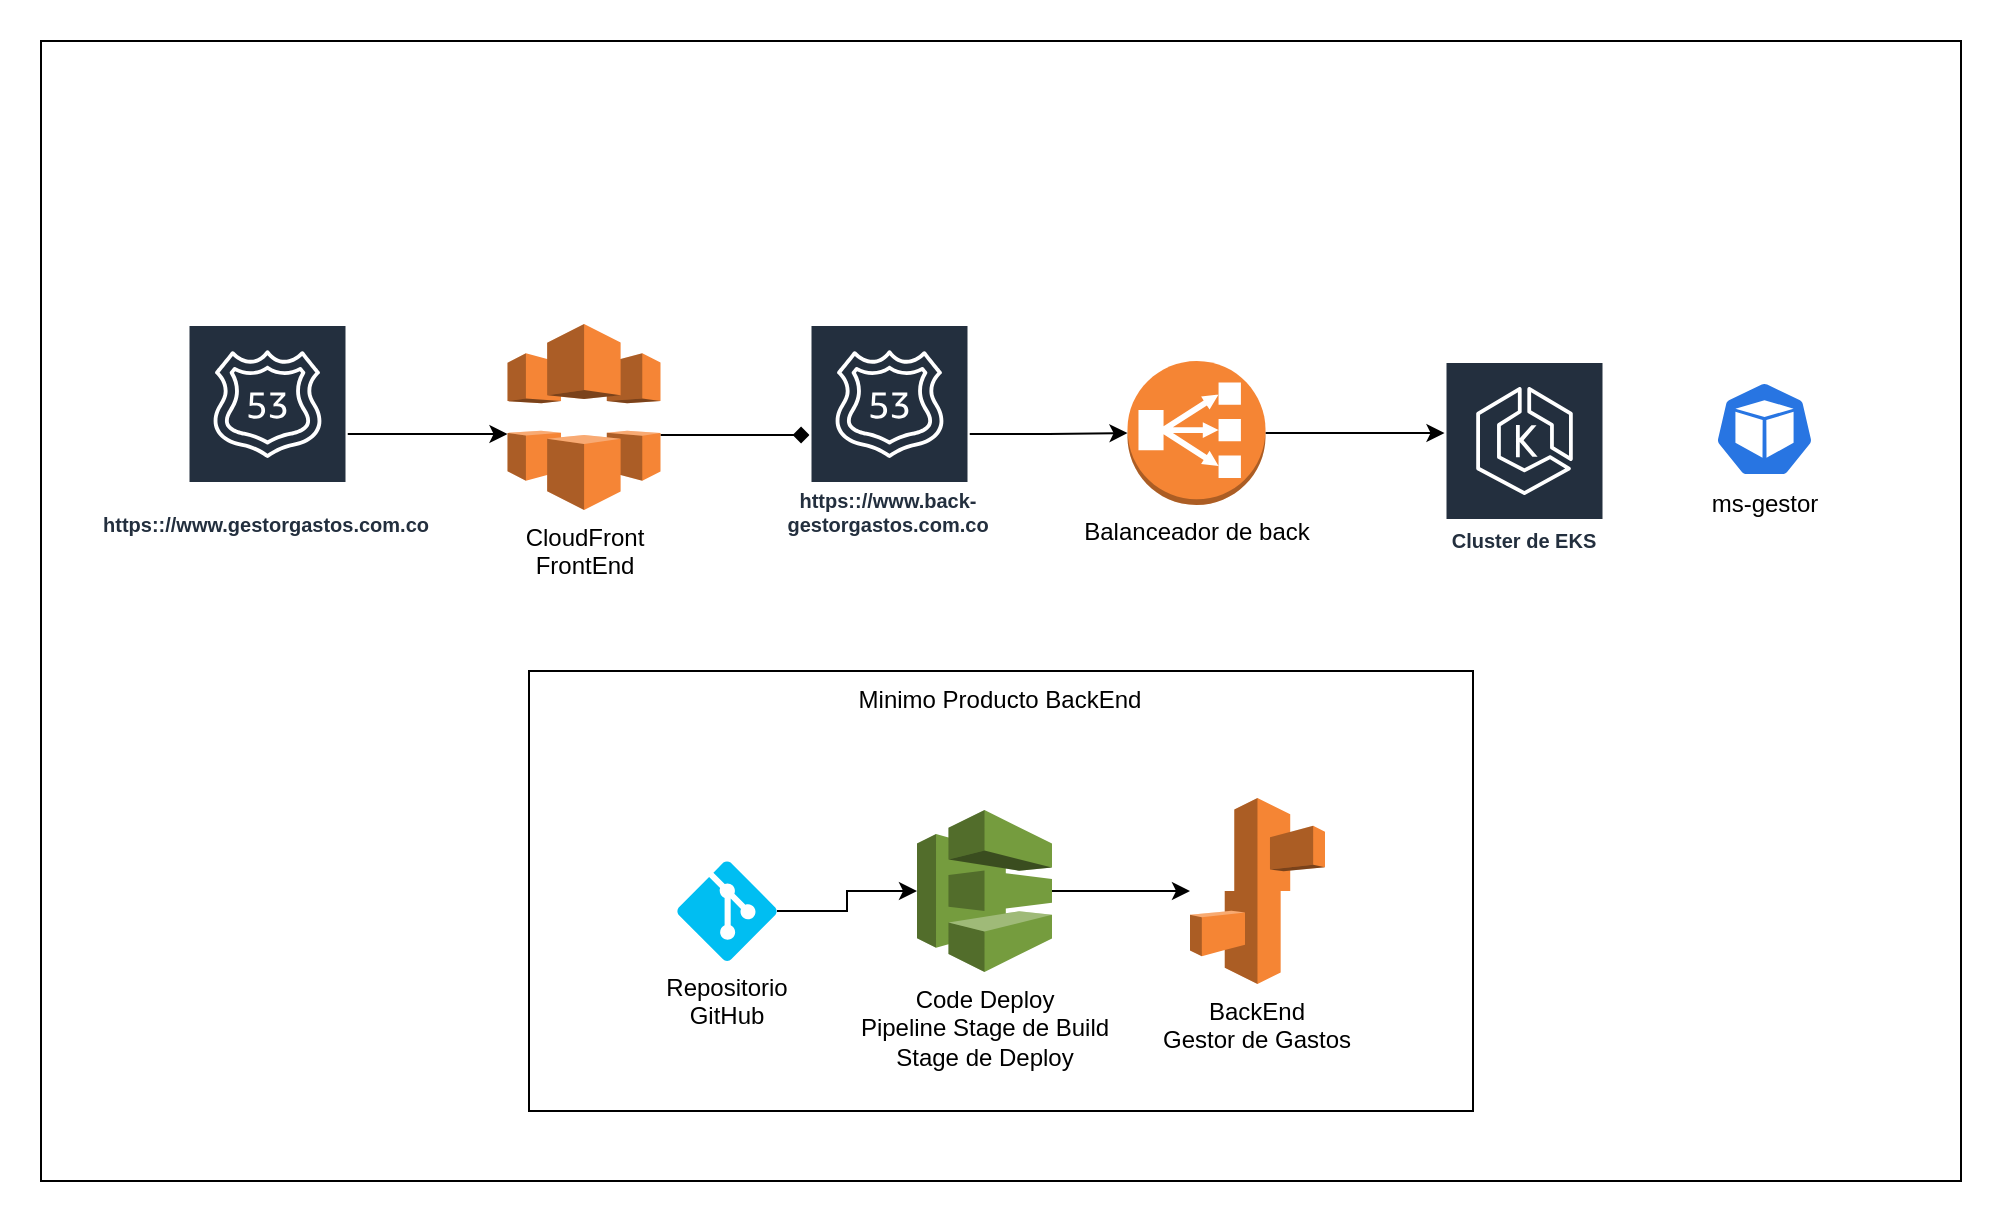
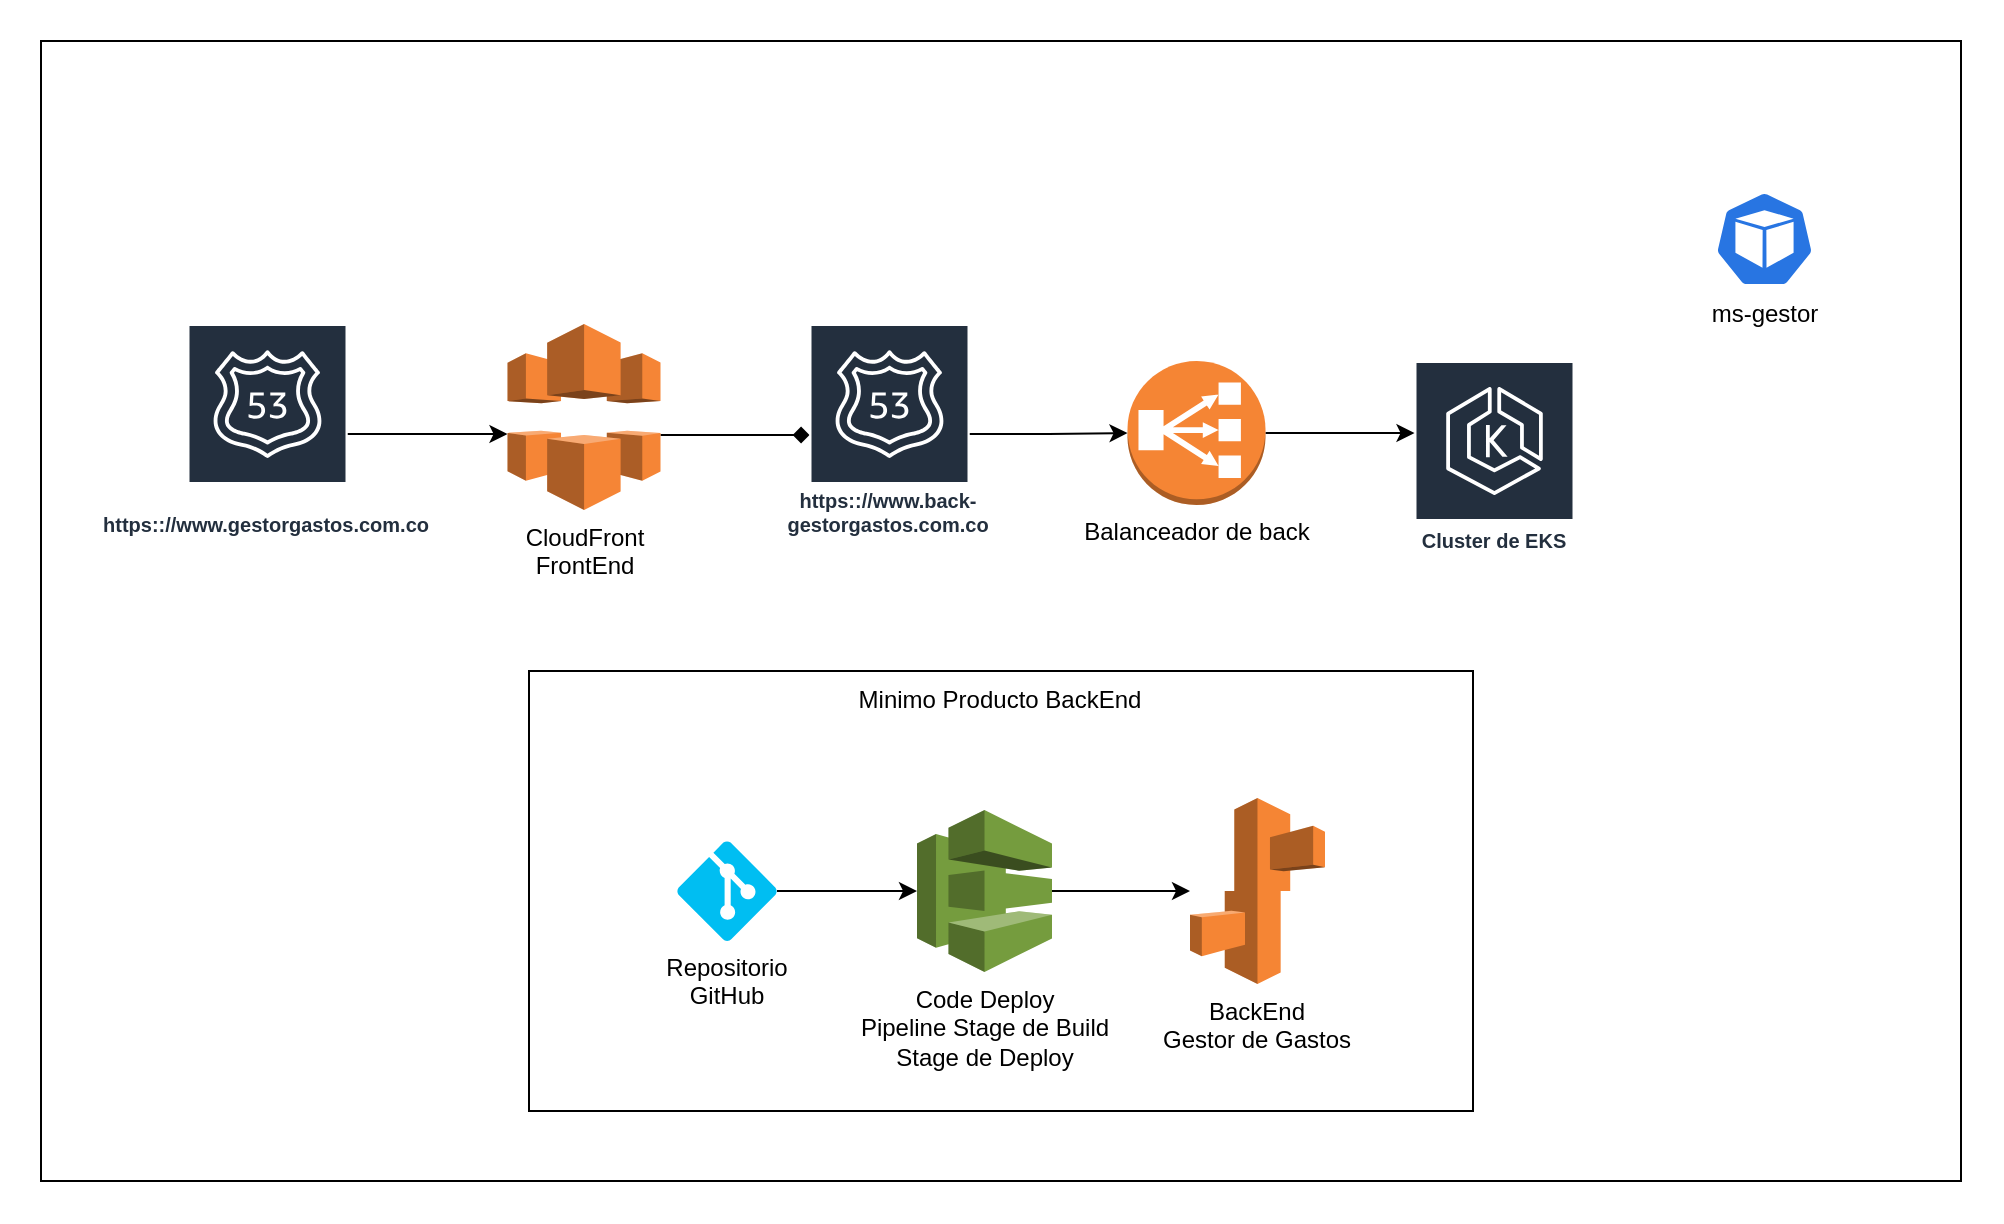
(1765, 429) -> (1765, 239)
(1525, 461) -> (1495, 461)
(727, 911) -> (727, 891)
